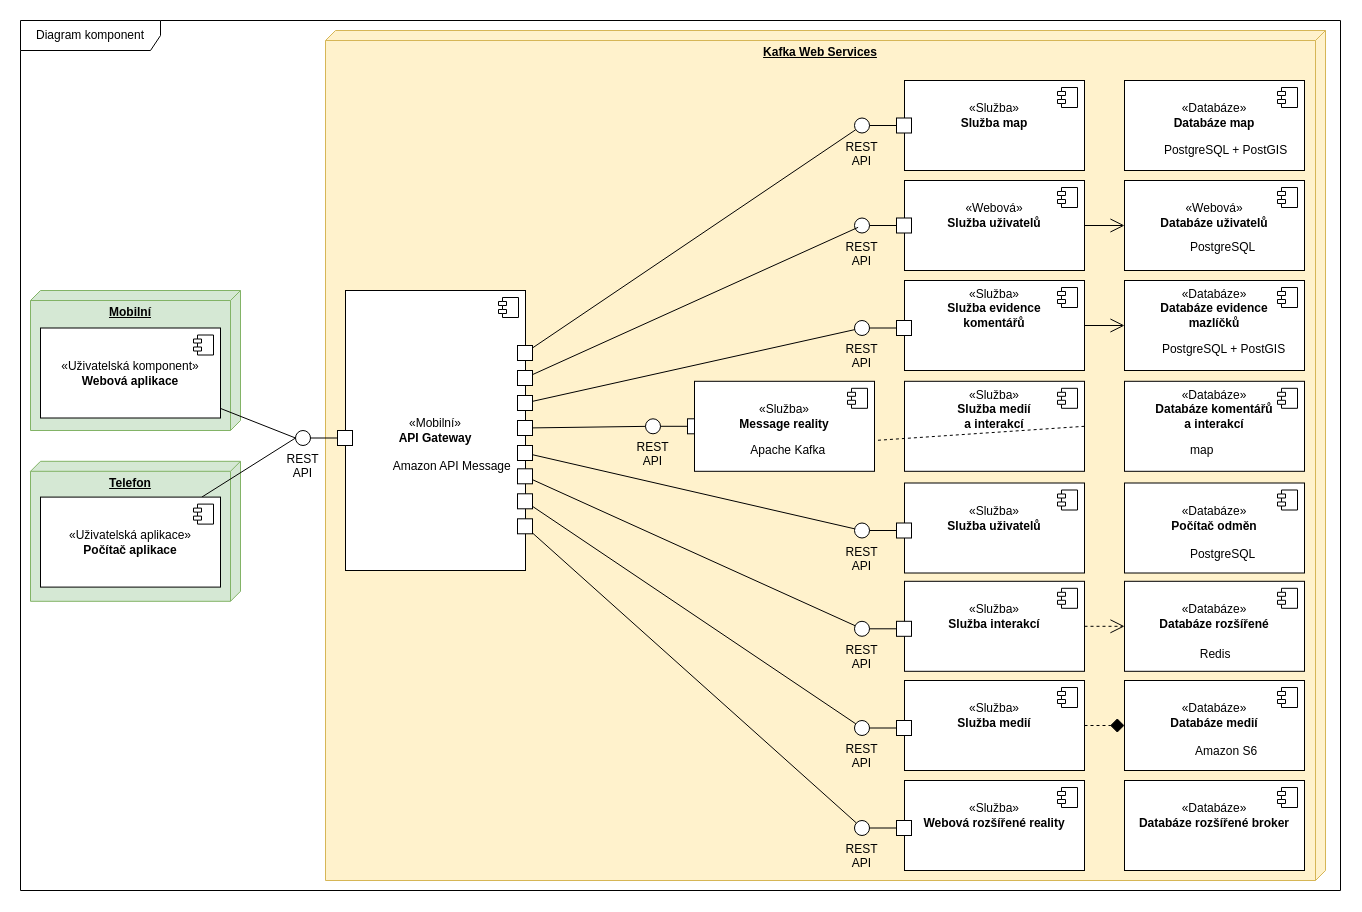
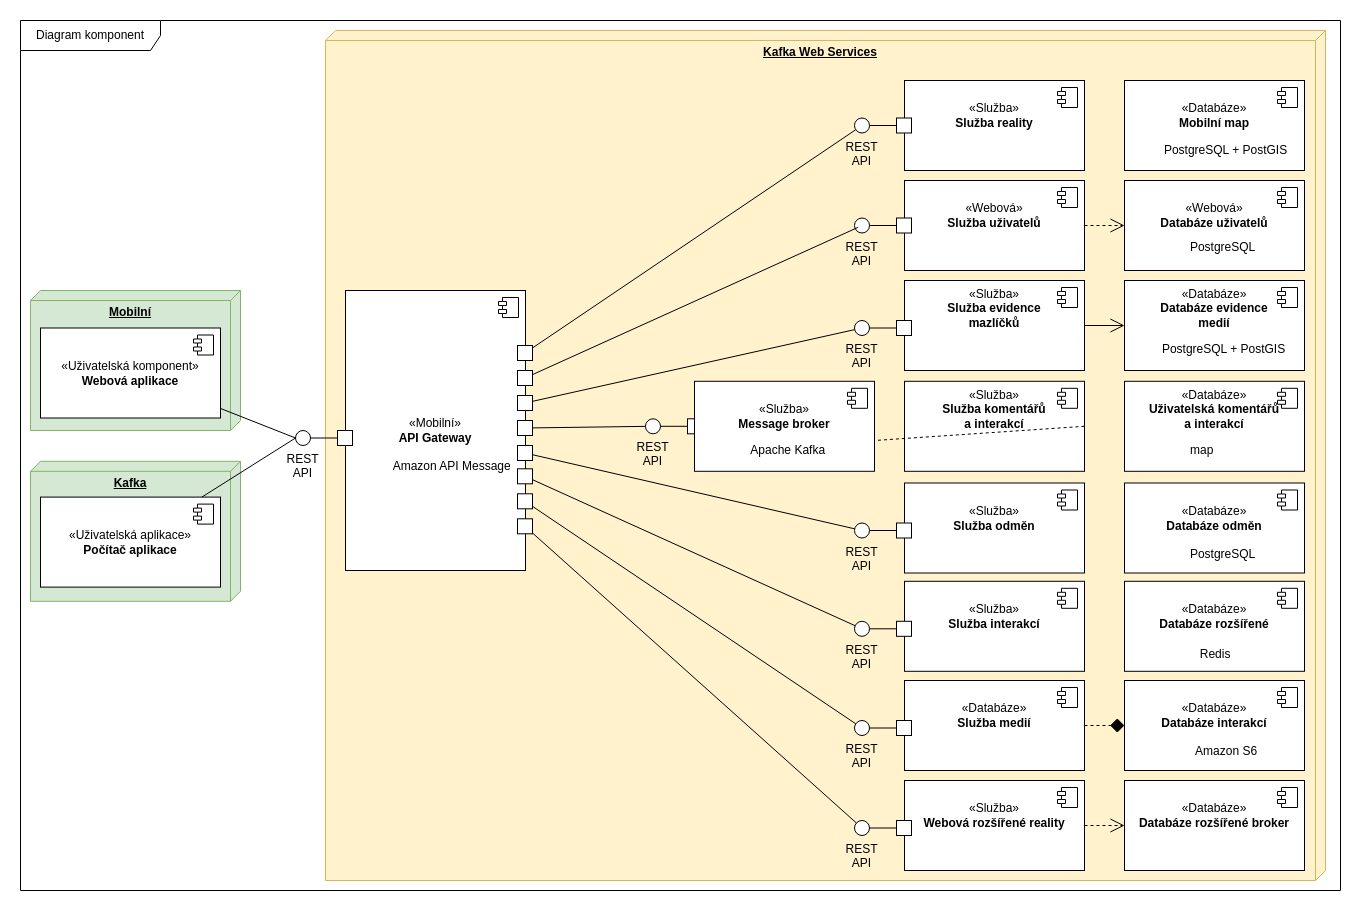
(995, 102) -> (995, 102)
(1215, 102) -> (1215, 102)
(1104, 226) -> (1104, 226)
(995, 309) -> (995, 309)
(1215, 309) -> (1215, 309)
(785, 403) -> (785, 403)
(995, 410) -> (995, 410)
(1215, 410) -> (1215, 410)
(131, 484) -> (131, 484)
(995, 505) -> (995, 505)
(1215, 505) -> (1215, 505)
(1103, 626) -> none
(995, 702) -> (995, 702)
(1215, 702) -> (1215, 702)
none -> (1103, 826)
